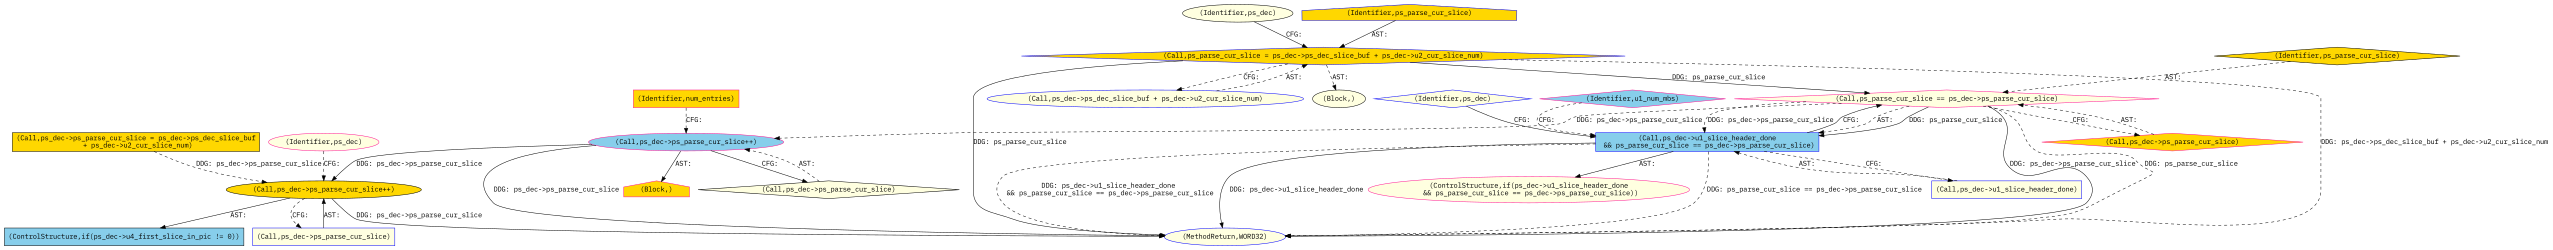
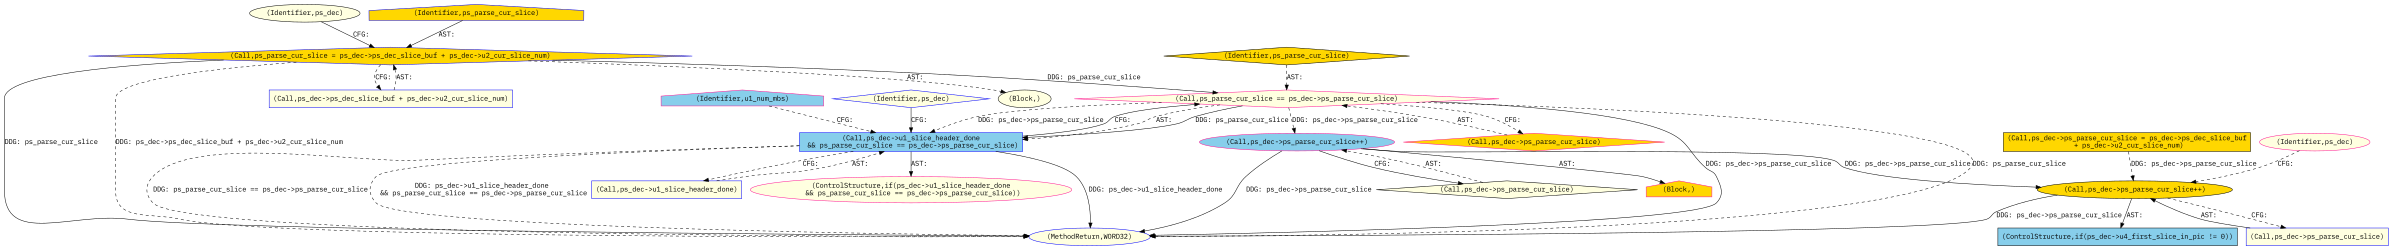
(686, 99) -> none
(1145, 99) -> (391, 99)
(1633, 99) -> (742, 99)
